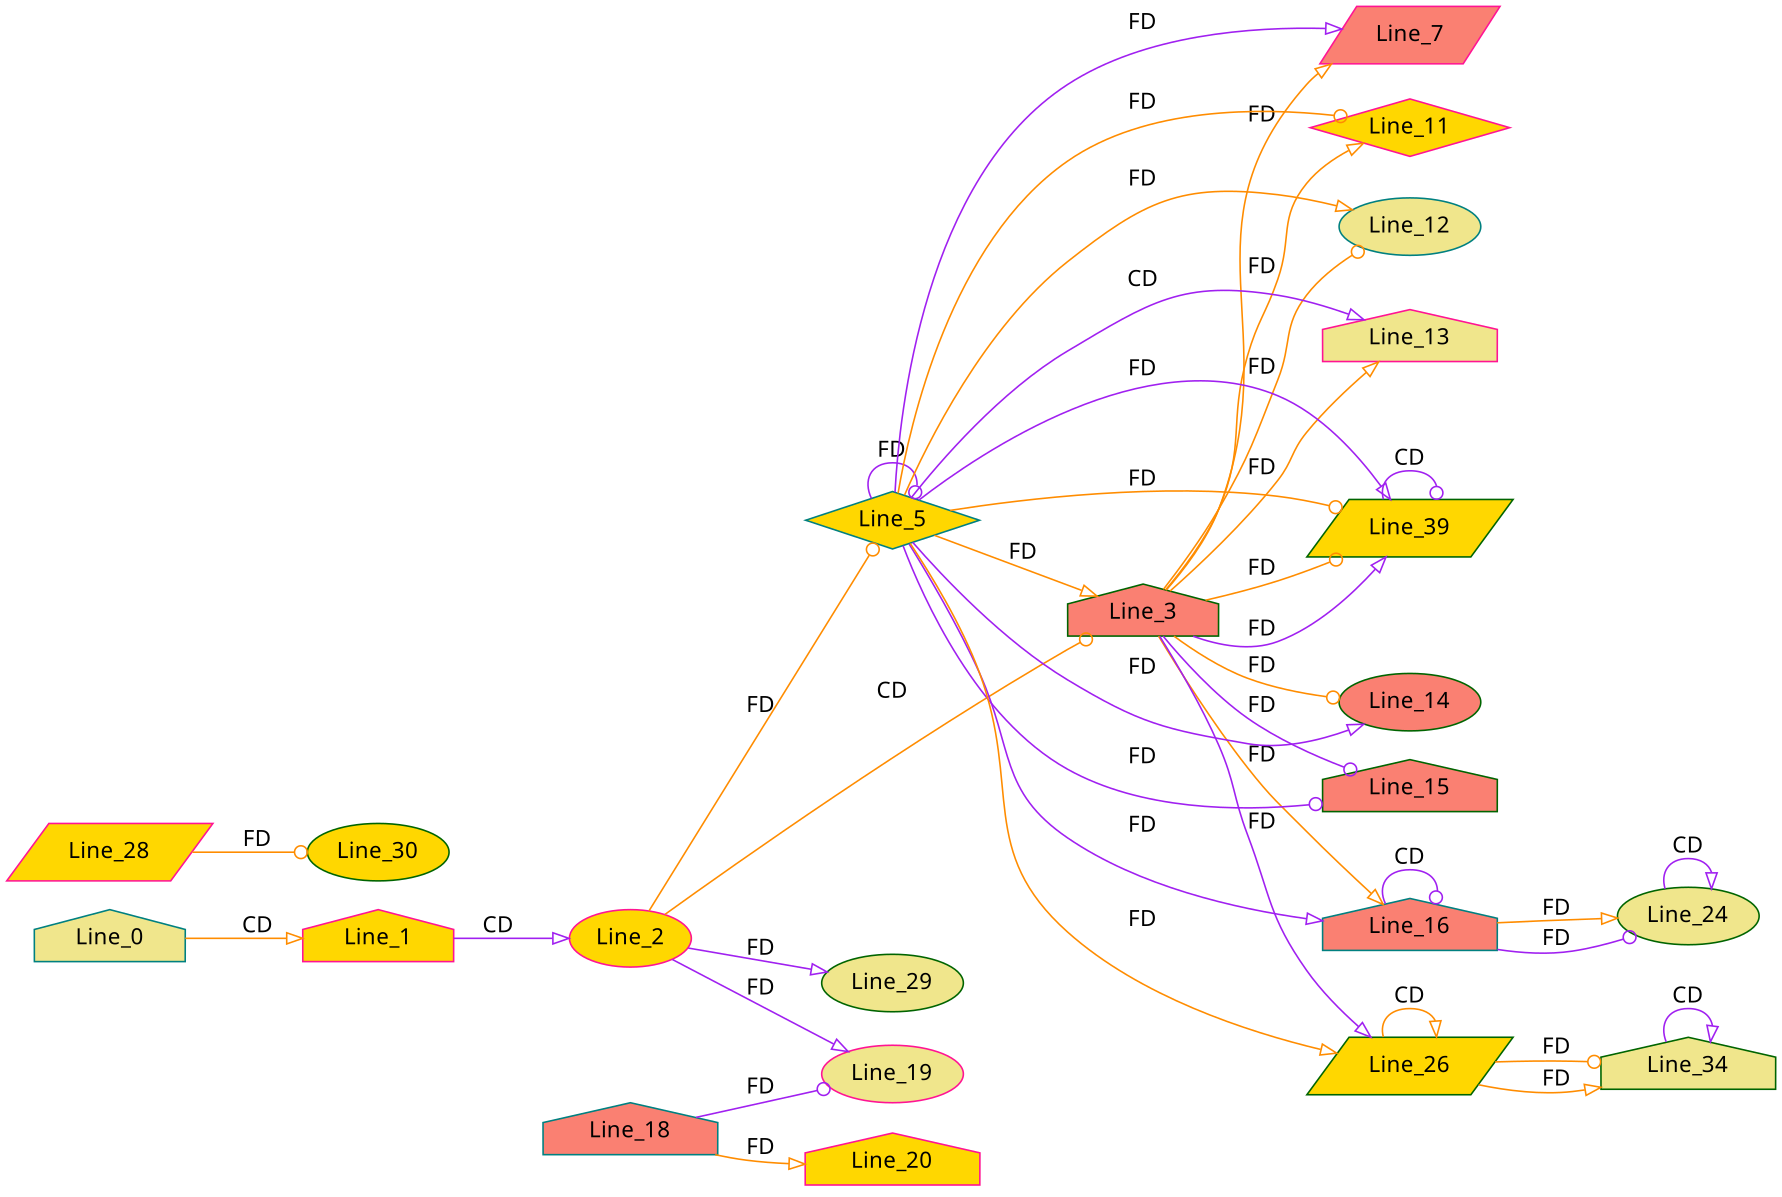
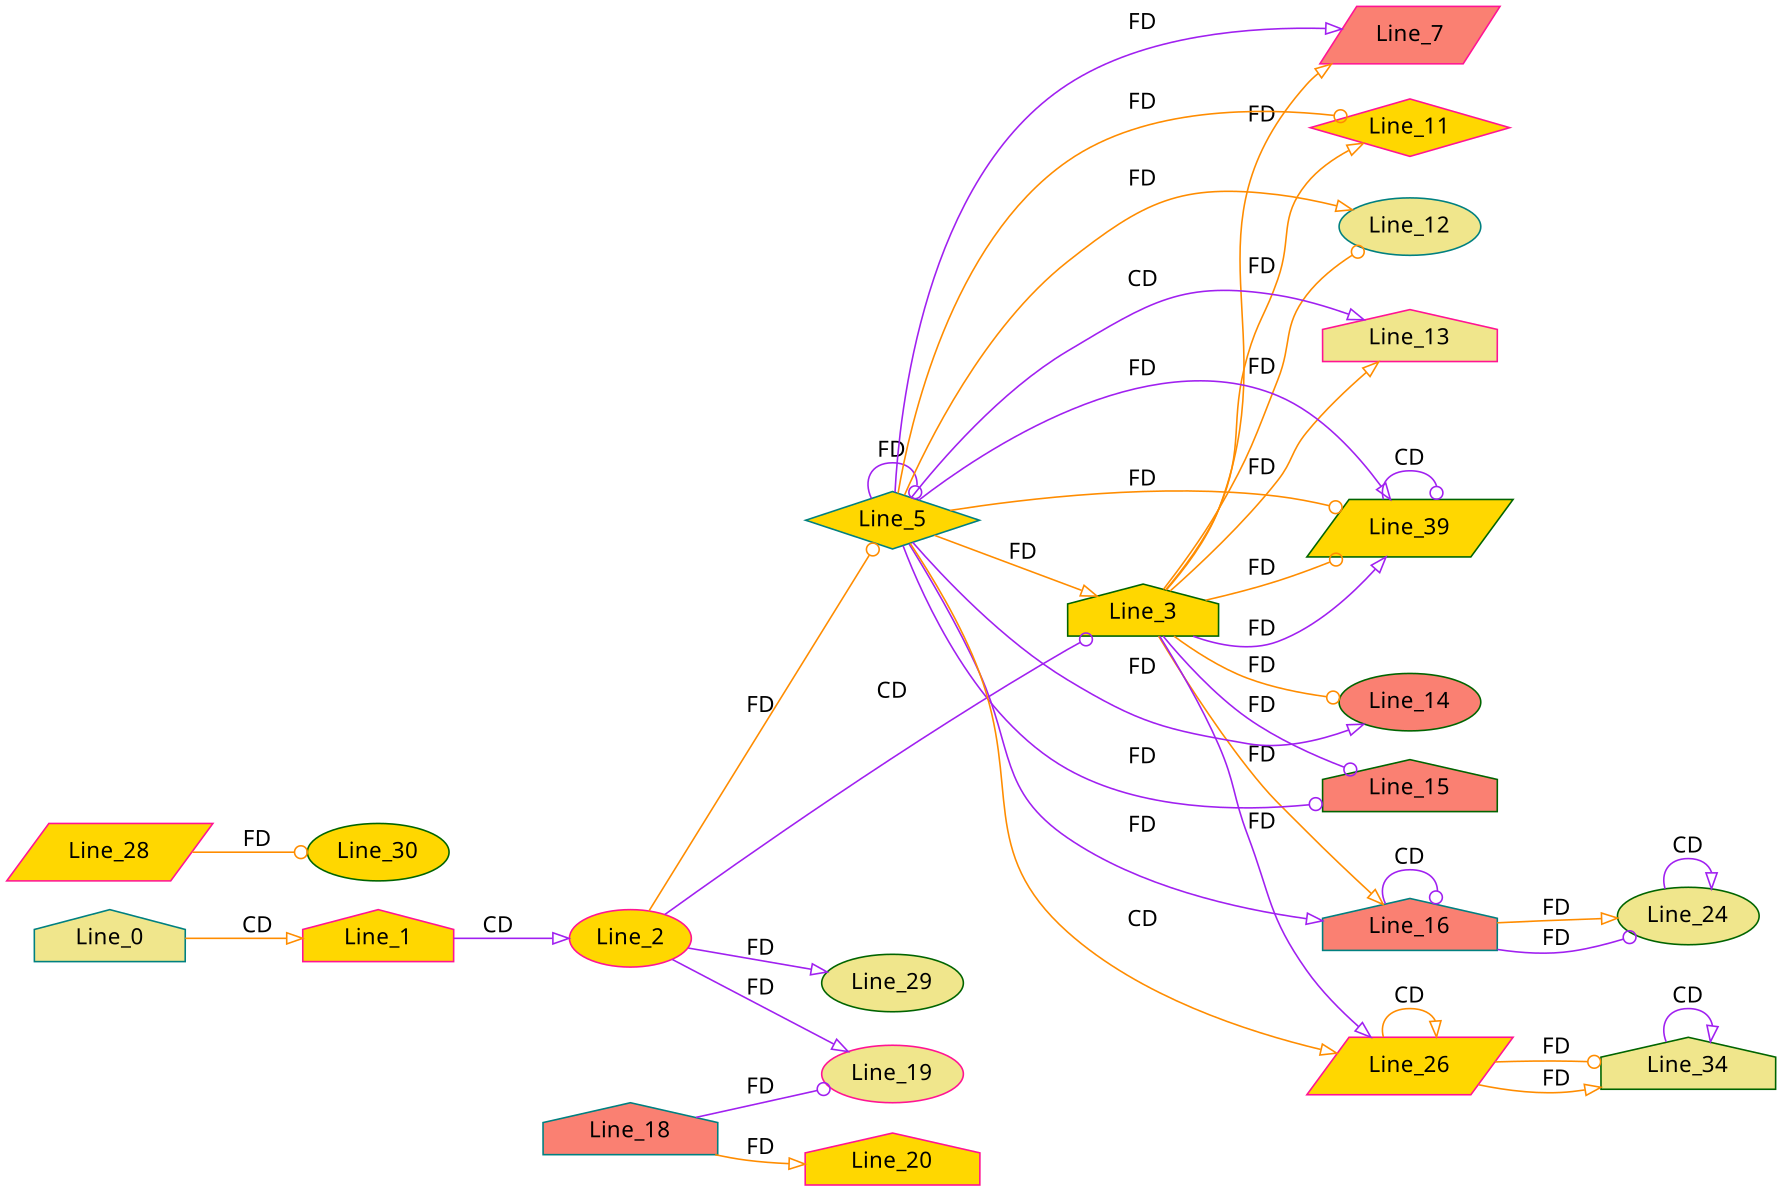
(1143, 613) -> (1143, 613)
(869, 773) -> (869, 773)
(1143, 920) -> (1143, 920)
(1410, 1066) -> (1410, 1066)
